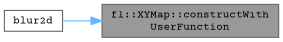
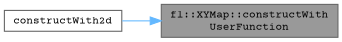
(33, 21) -> (63, 21)
